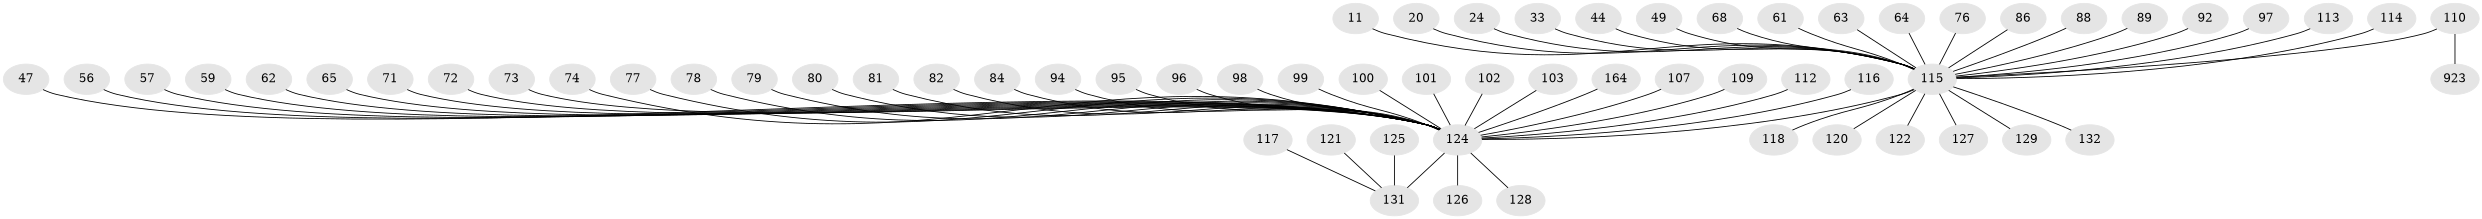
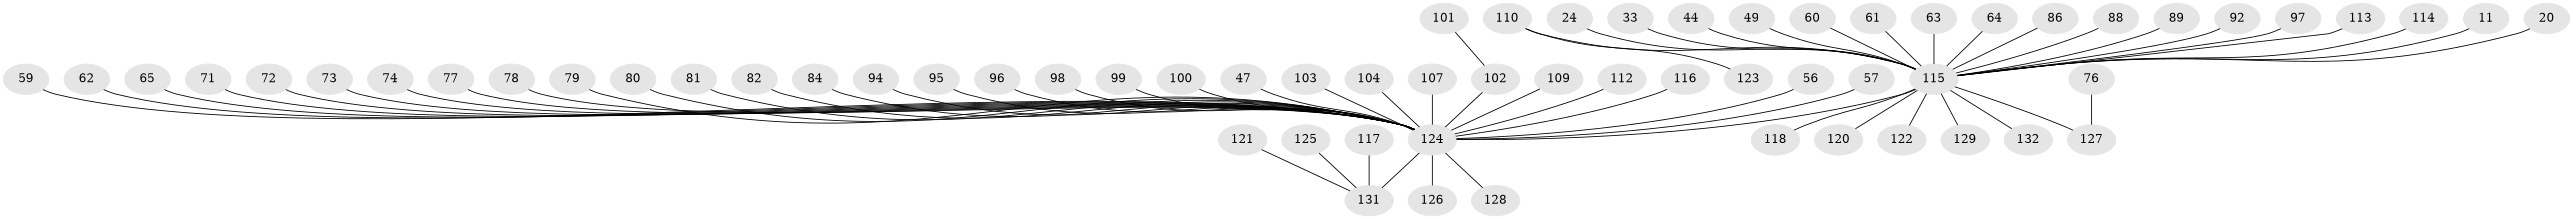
(1720, 19) -> (1813, 19)
(1948, 49) -> (2092, 110)
(1616, 79) -> (1369, 79)
(2455, 79) -> (1748, 79)
(1442, 109) -> (1470, 49)
